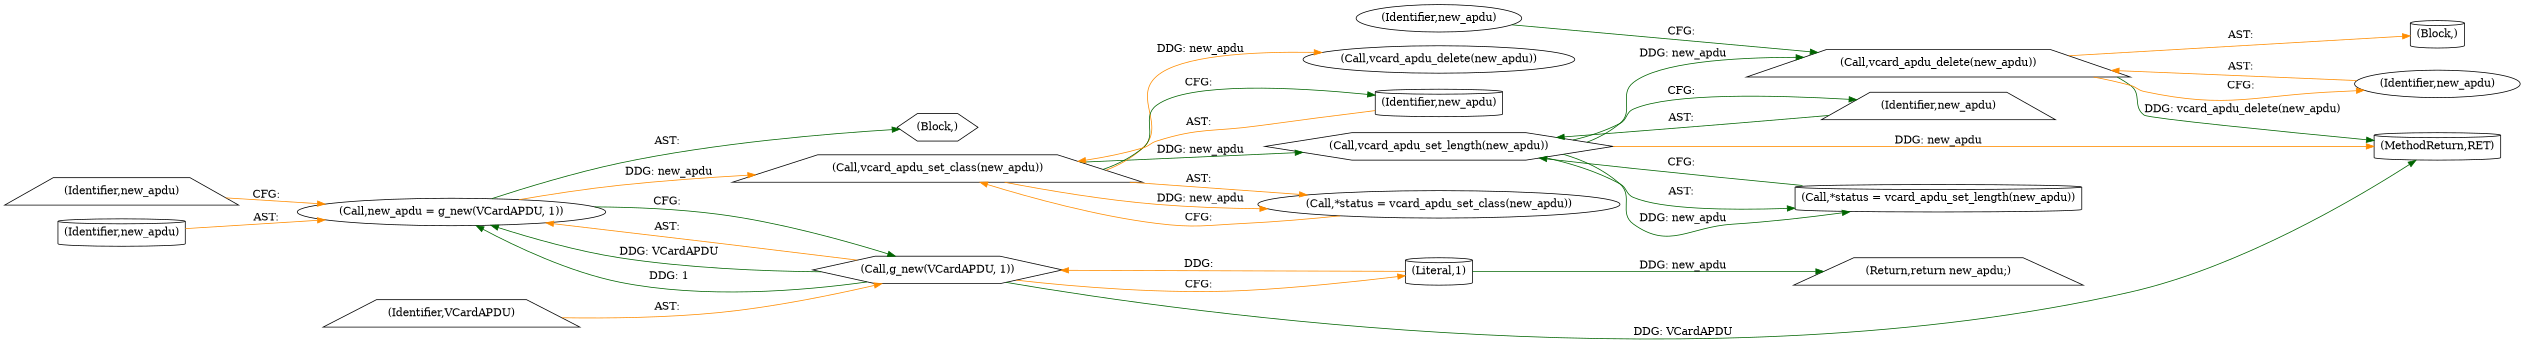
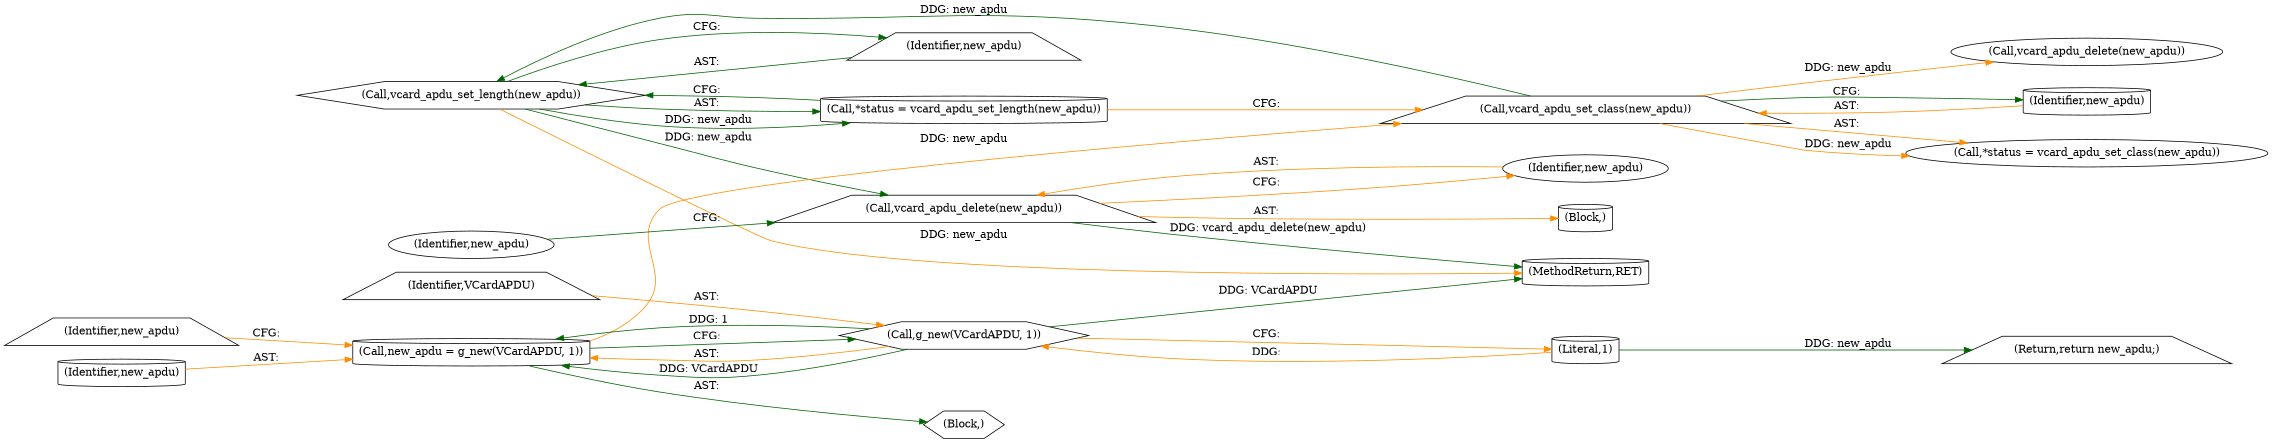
(451, 212) -> (471, 352)
(1162, 224) -> (1261, 110)
